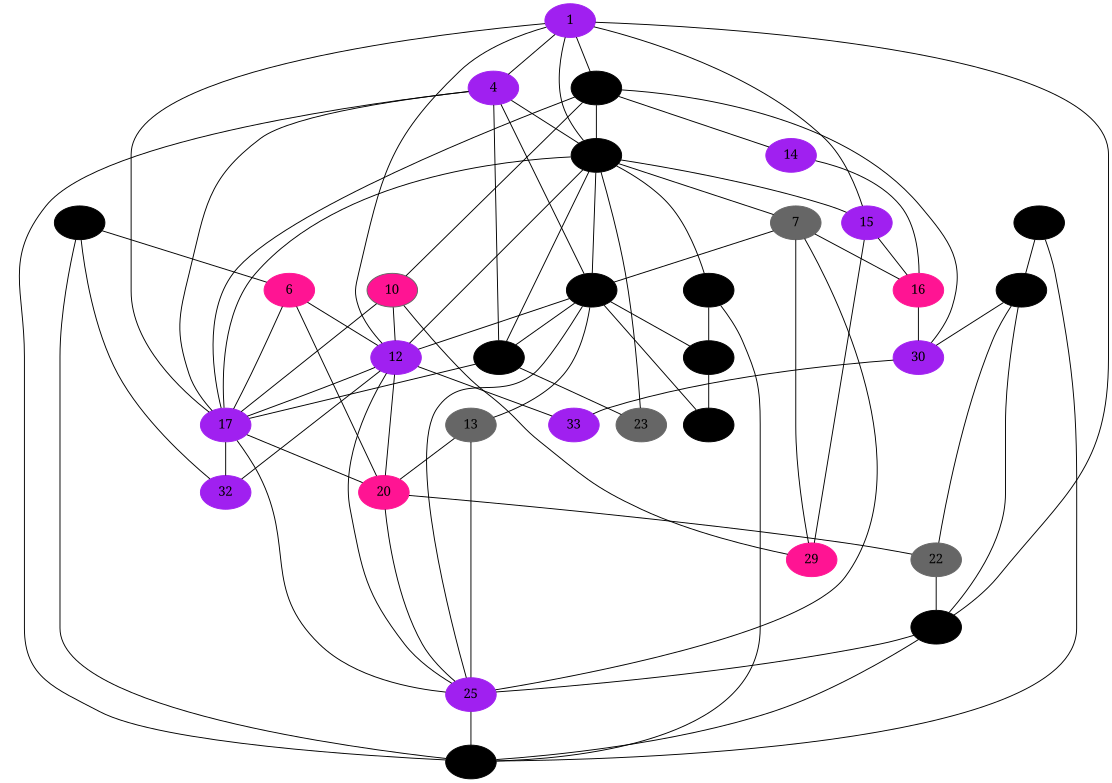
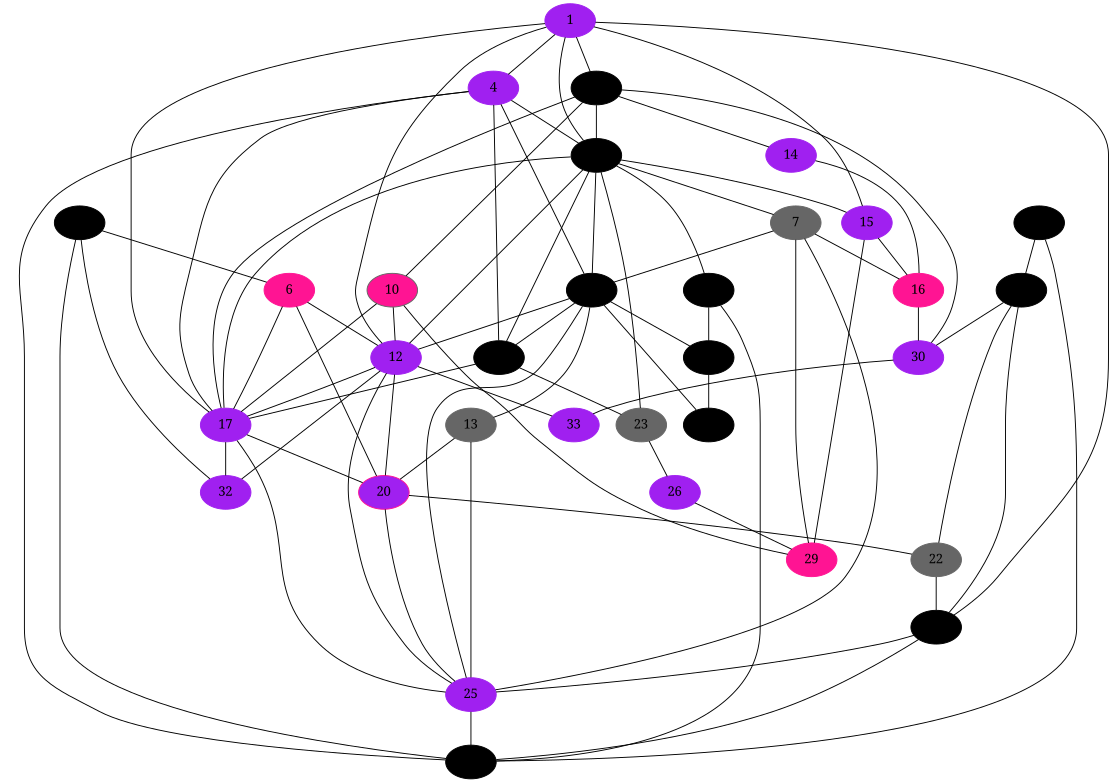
(384, 492) -> (384, 492)
none -> (675, 492)
